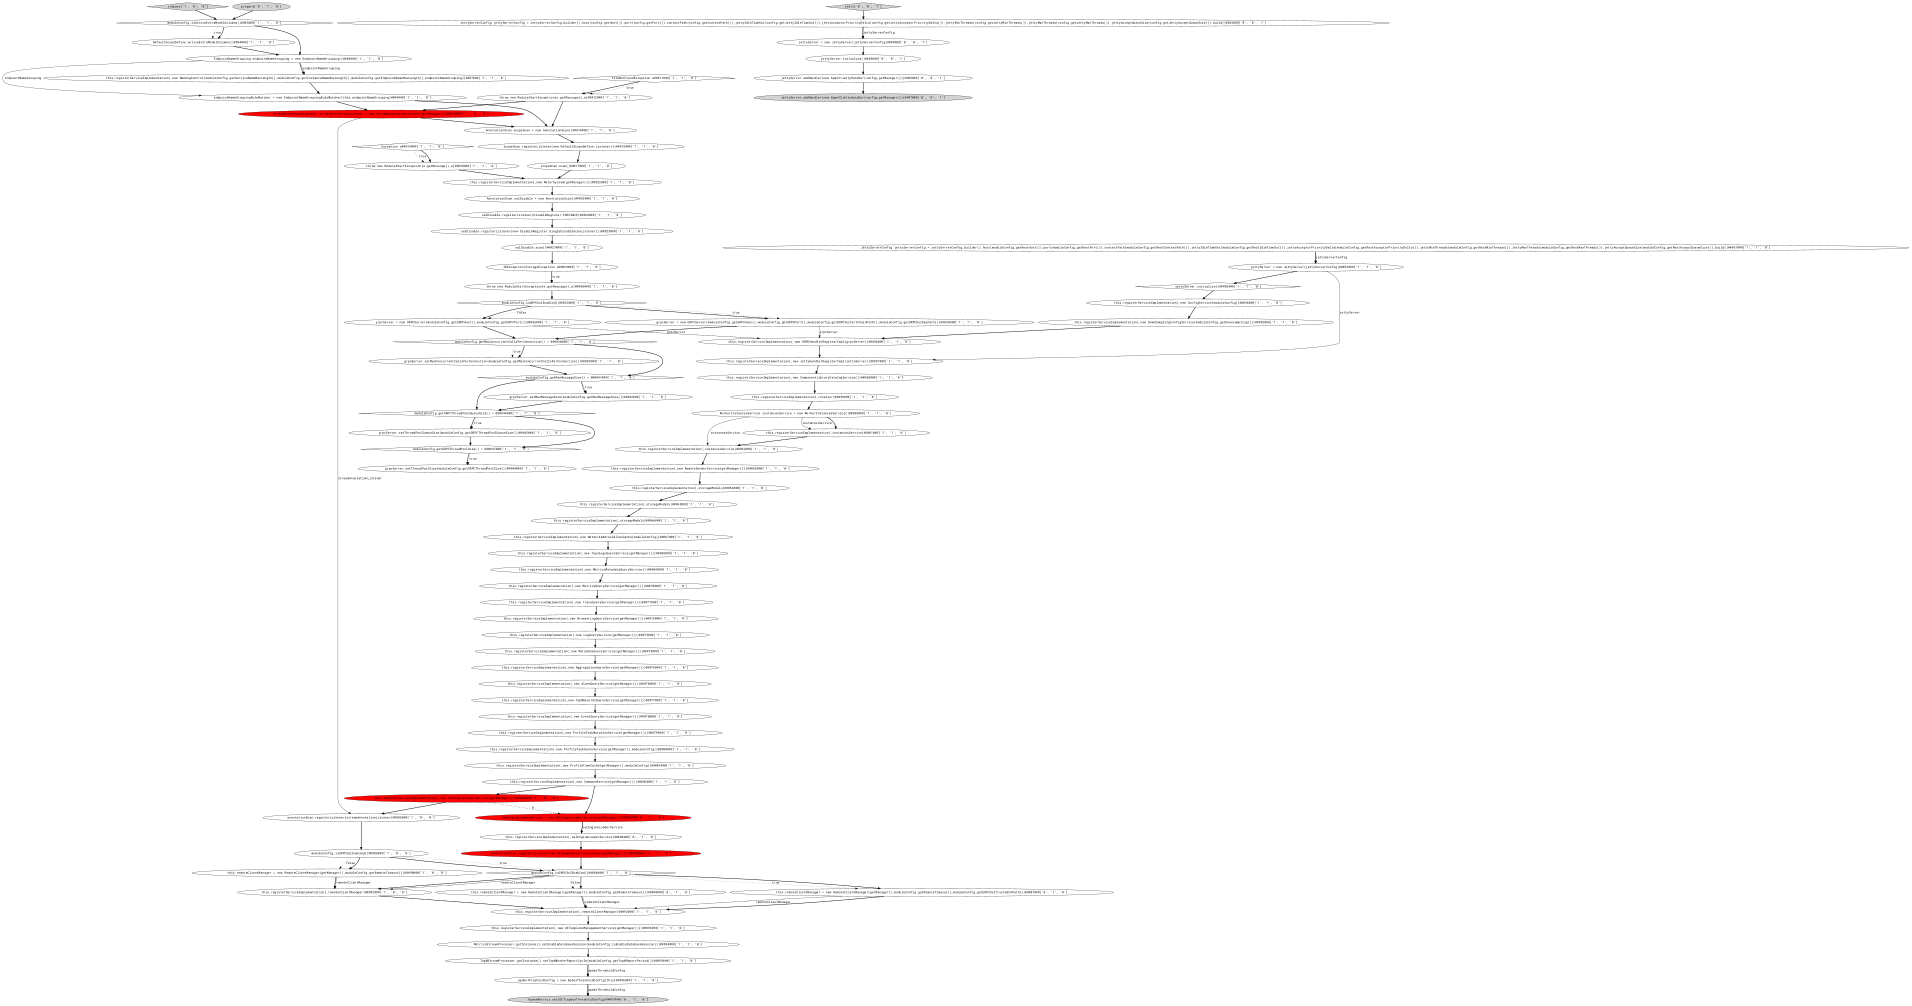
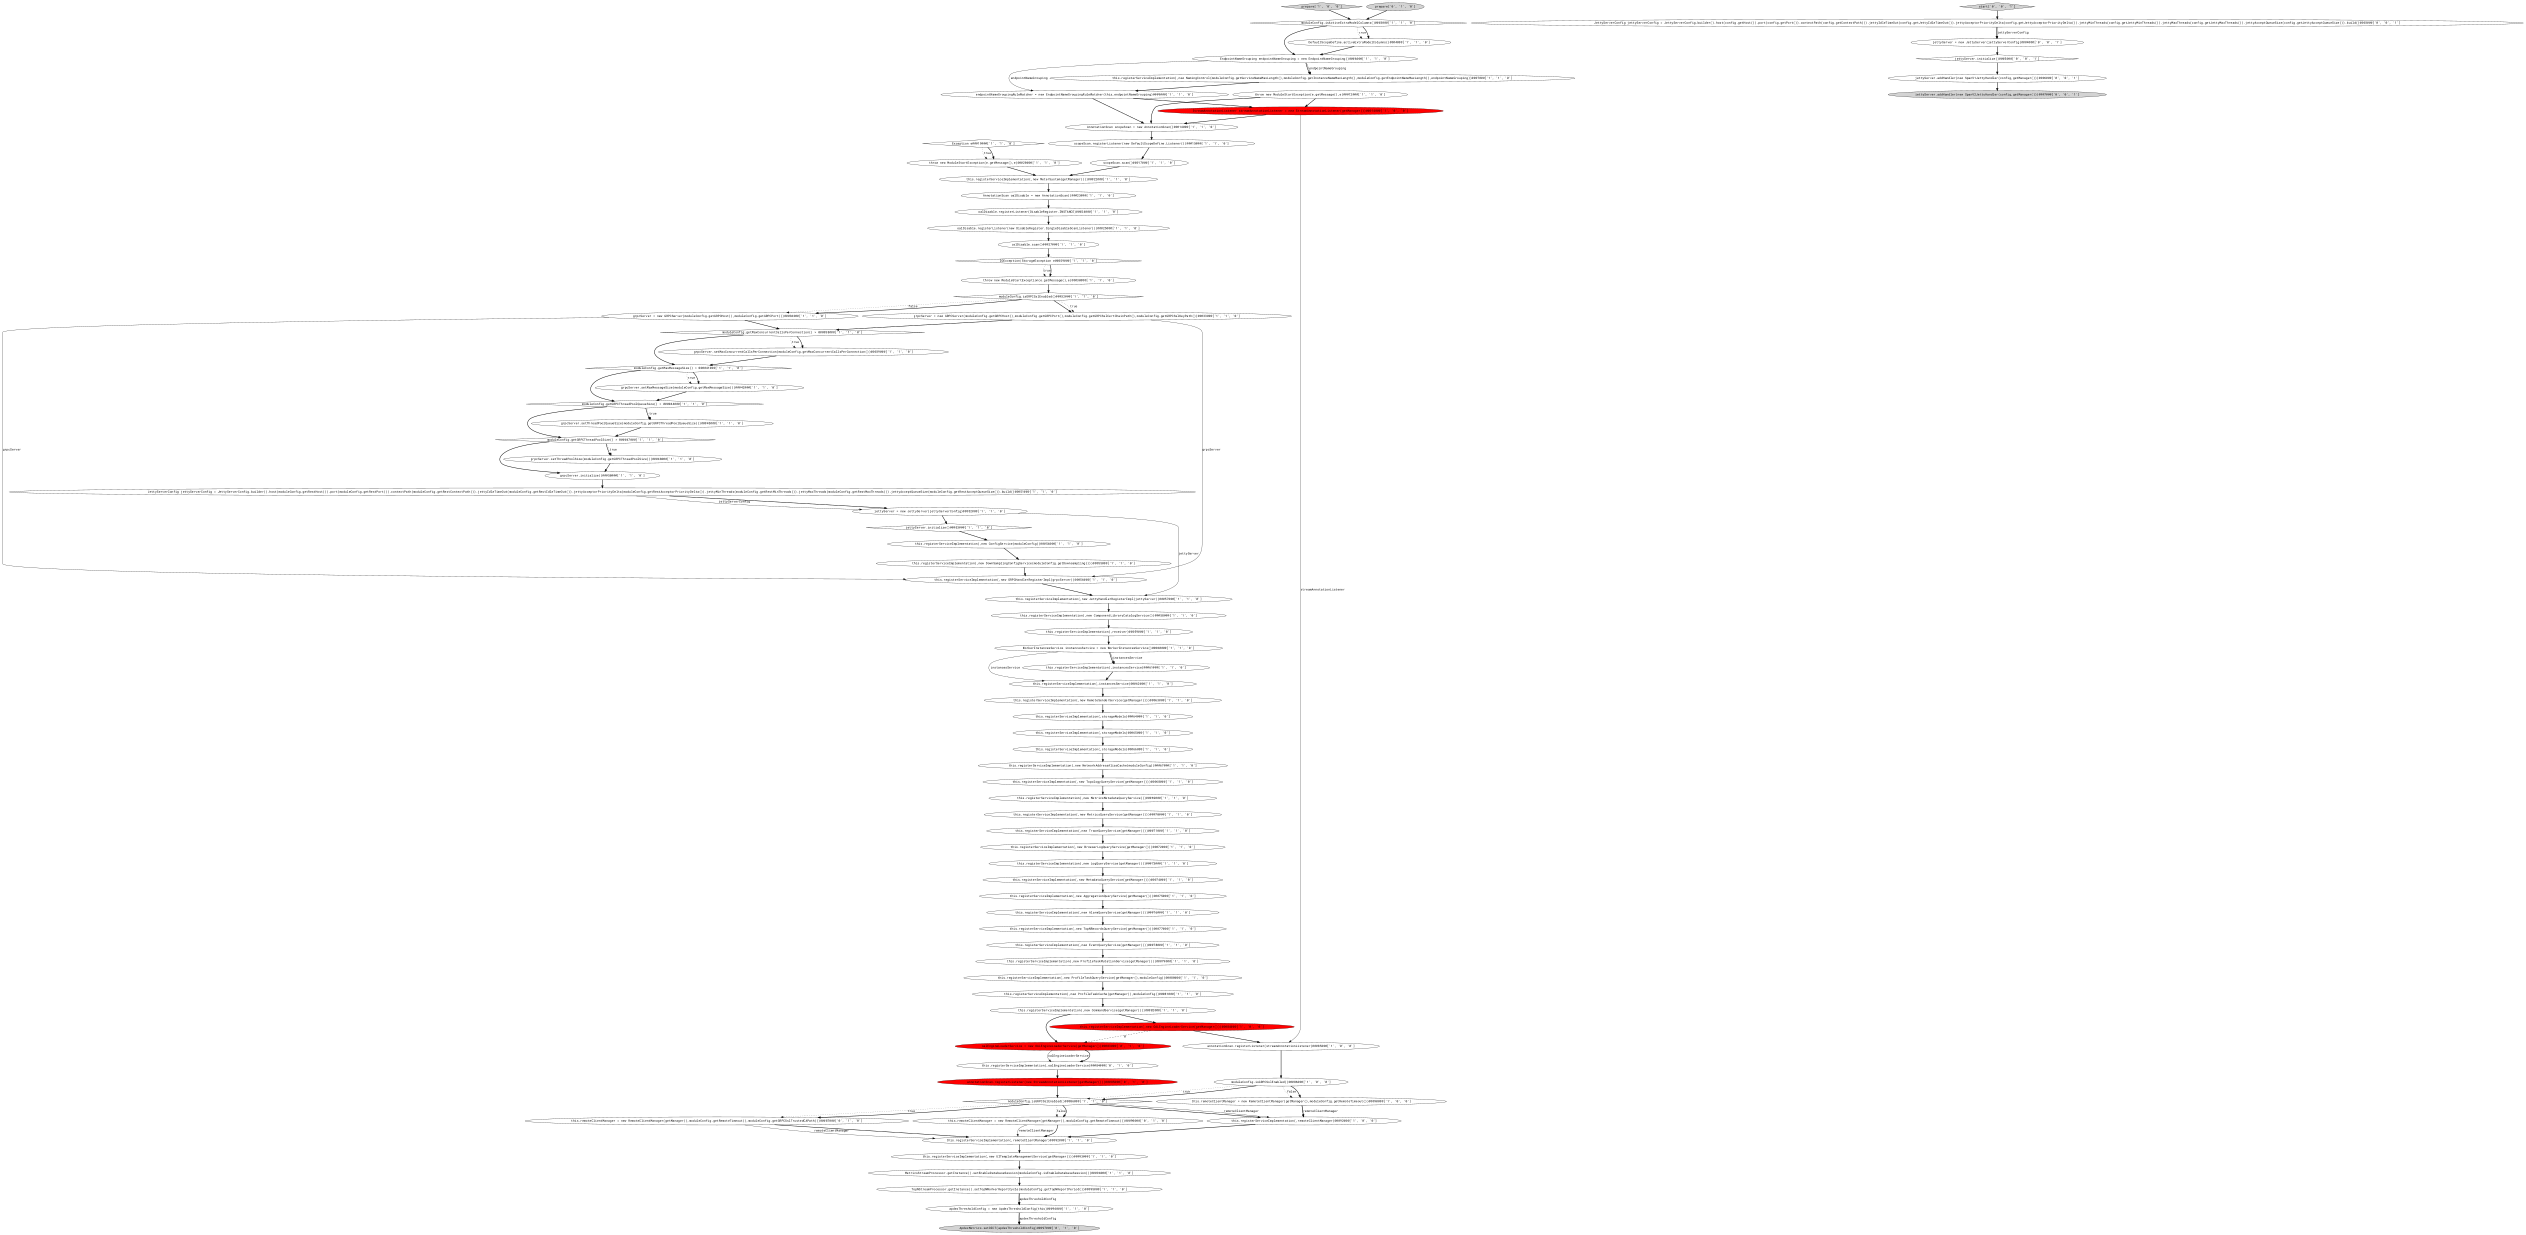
(863, 59) -> (1997, 59)
(654, 78) -> none
(552, 267) -> (1049, 261)
none -> (602, 476)
